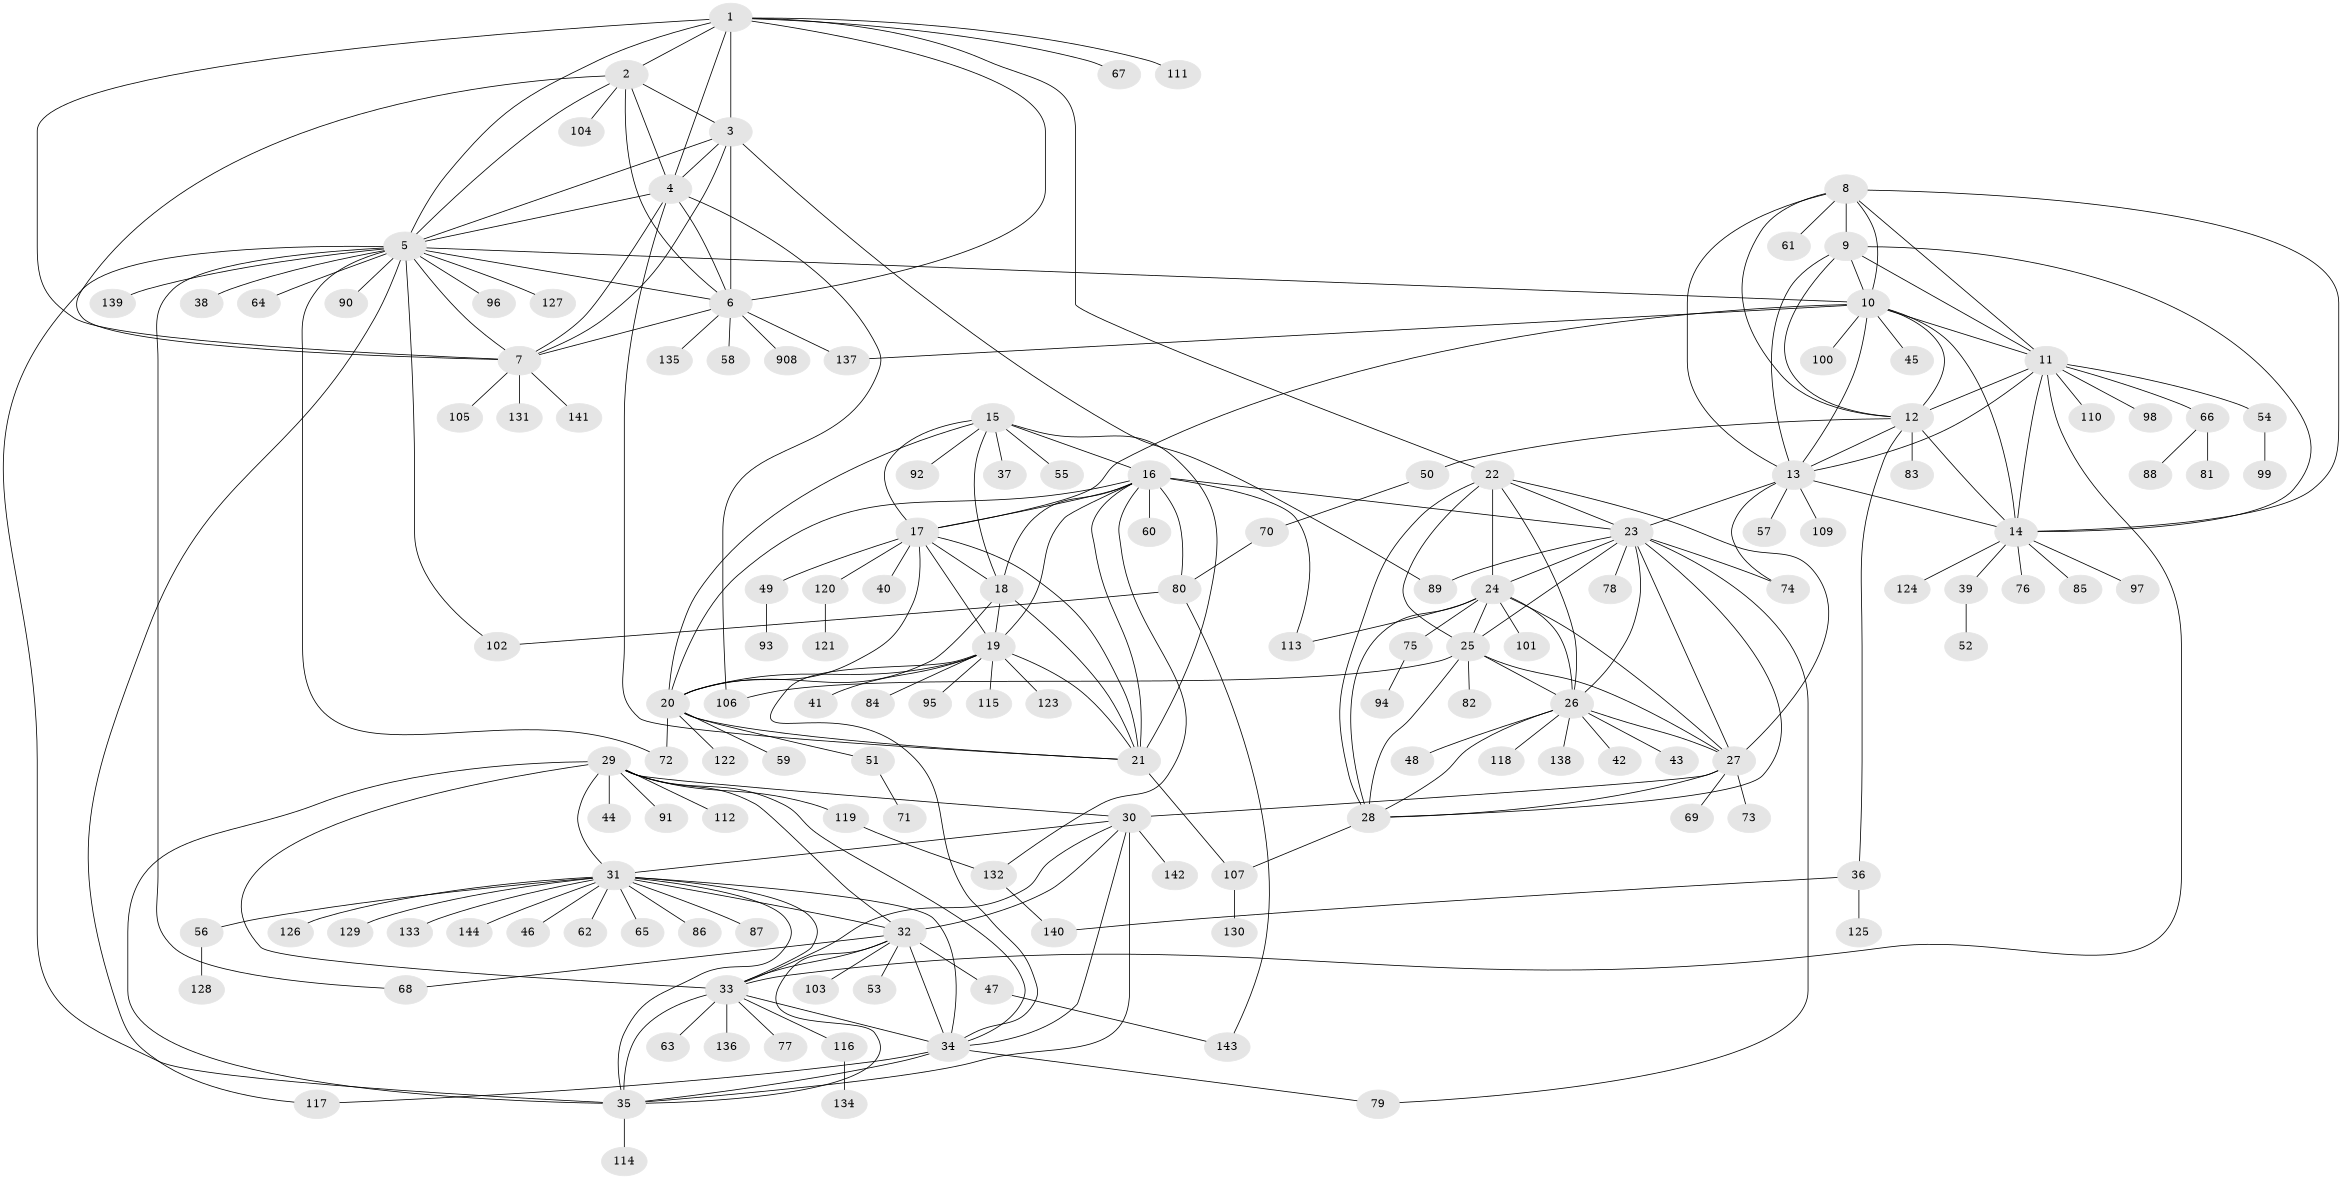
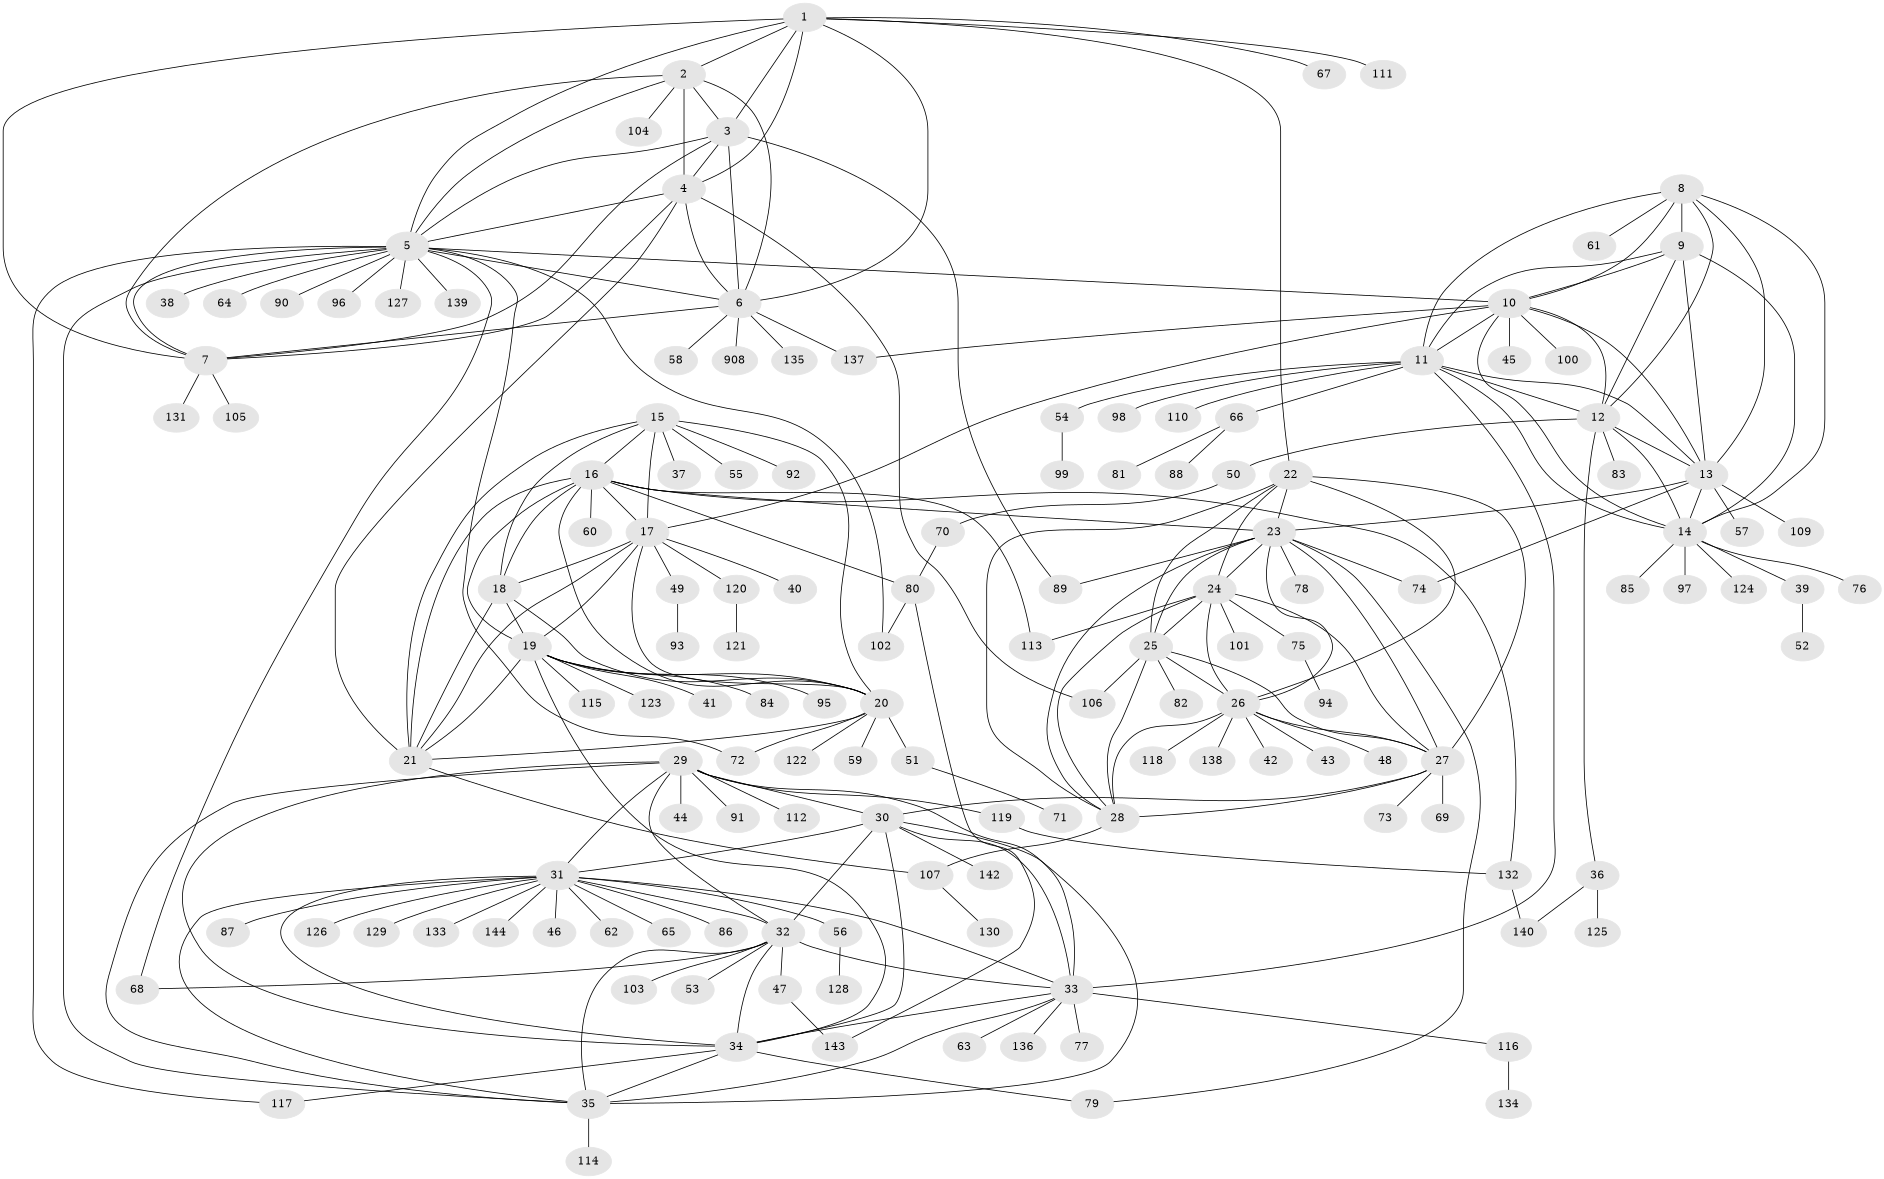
(579, 418) -> none
